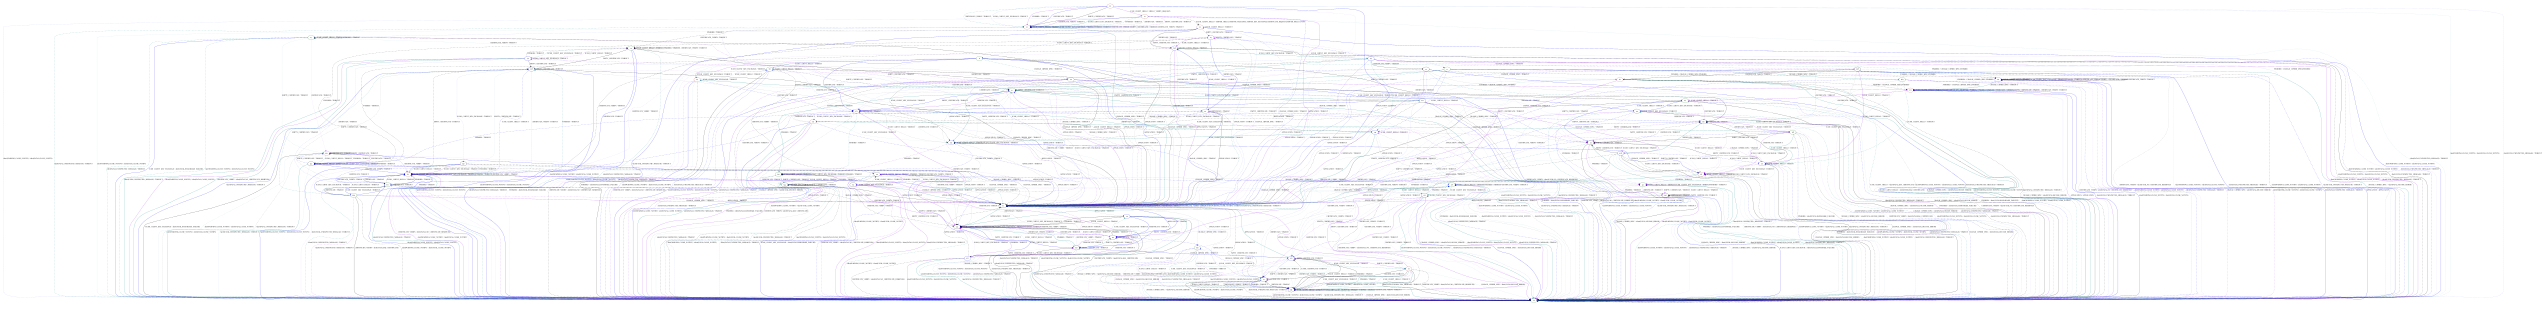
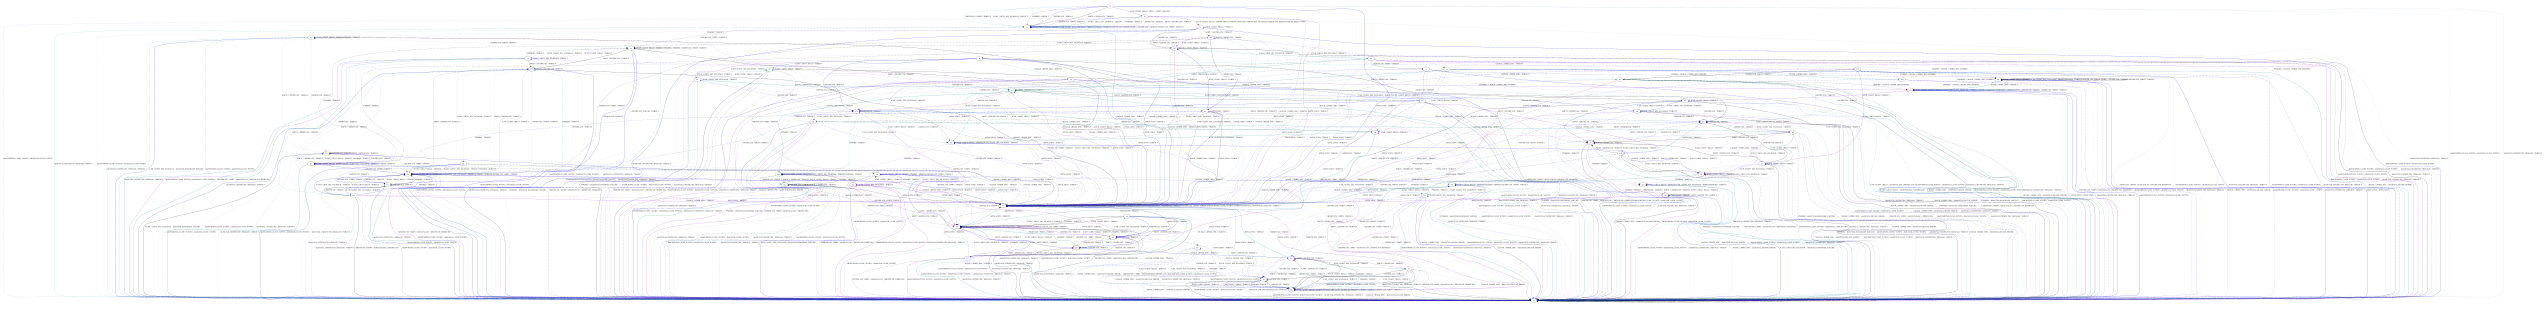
(787, 72) -> (572, 161)
(896, 87) -> none
(934, 101) -> none
(645, 111) -> (645, 111)
(1866, 150) -> none
(1691, 155) -> none
(1071, 208) -> (1096, 208)
